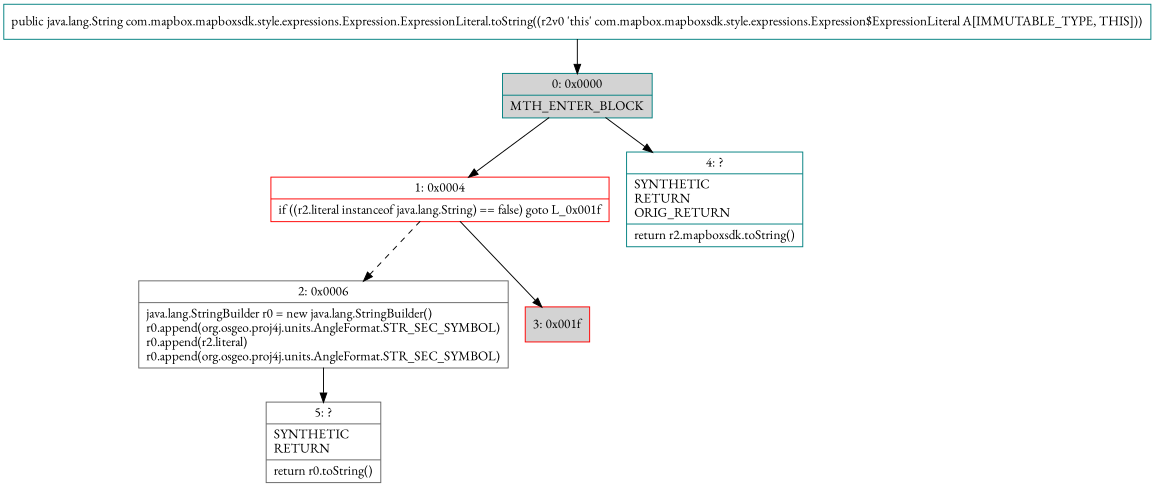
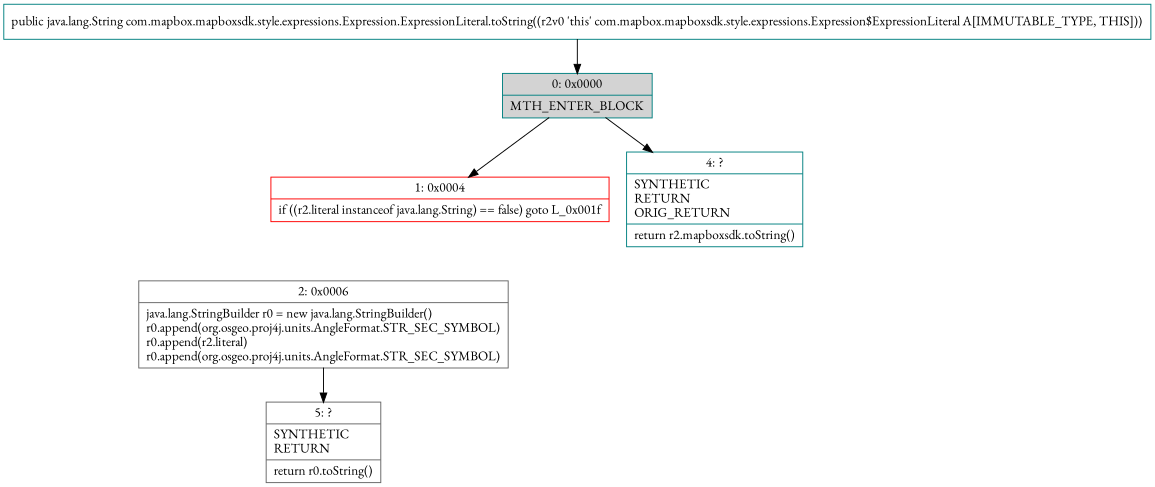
(395, 248) -> none
(557, 324) -> none
